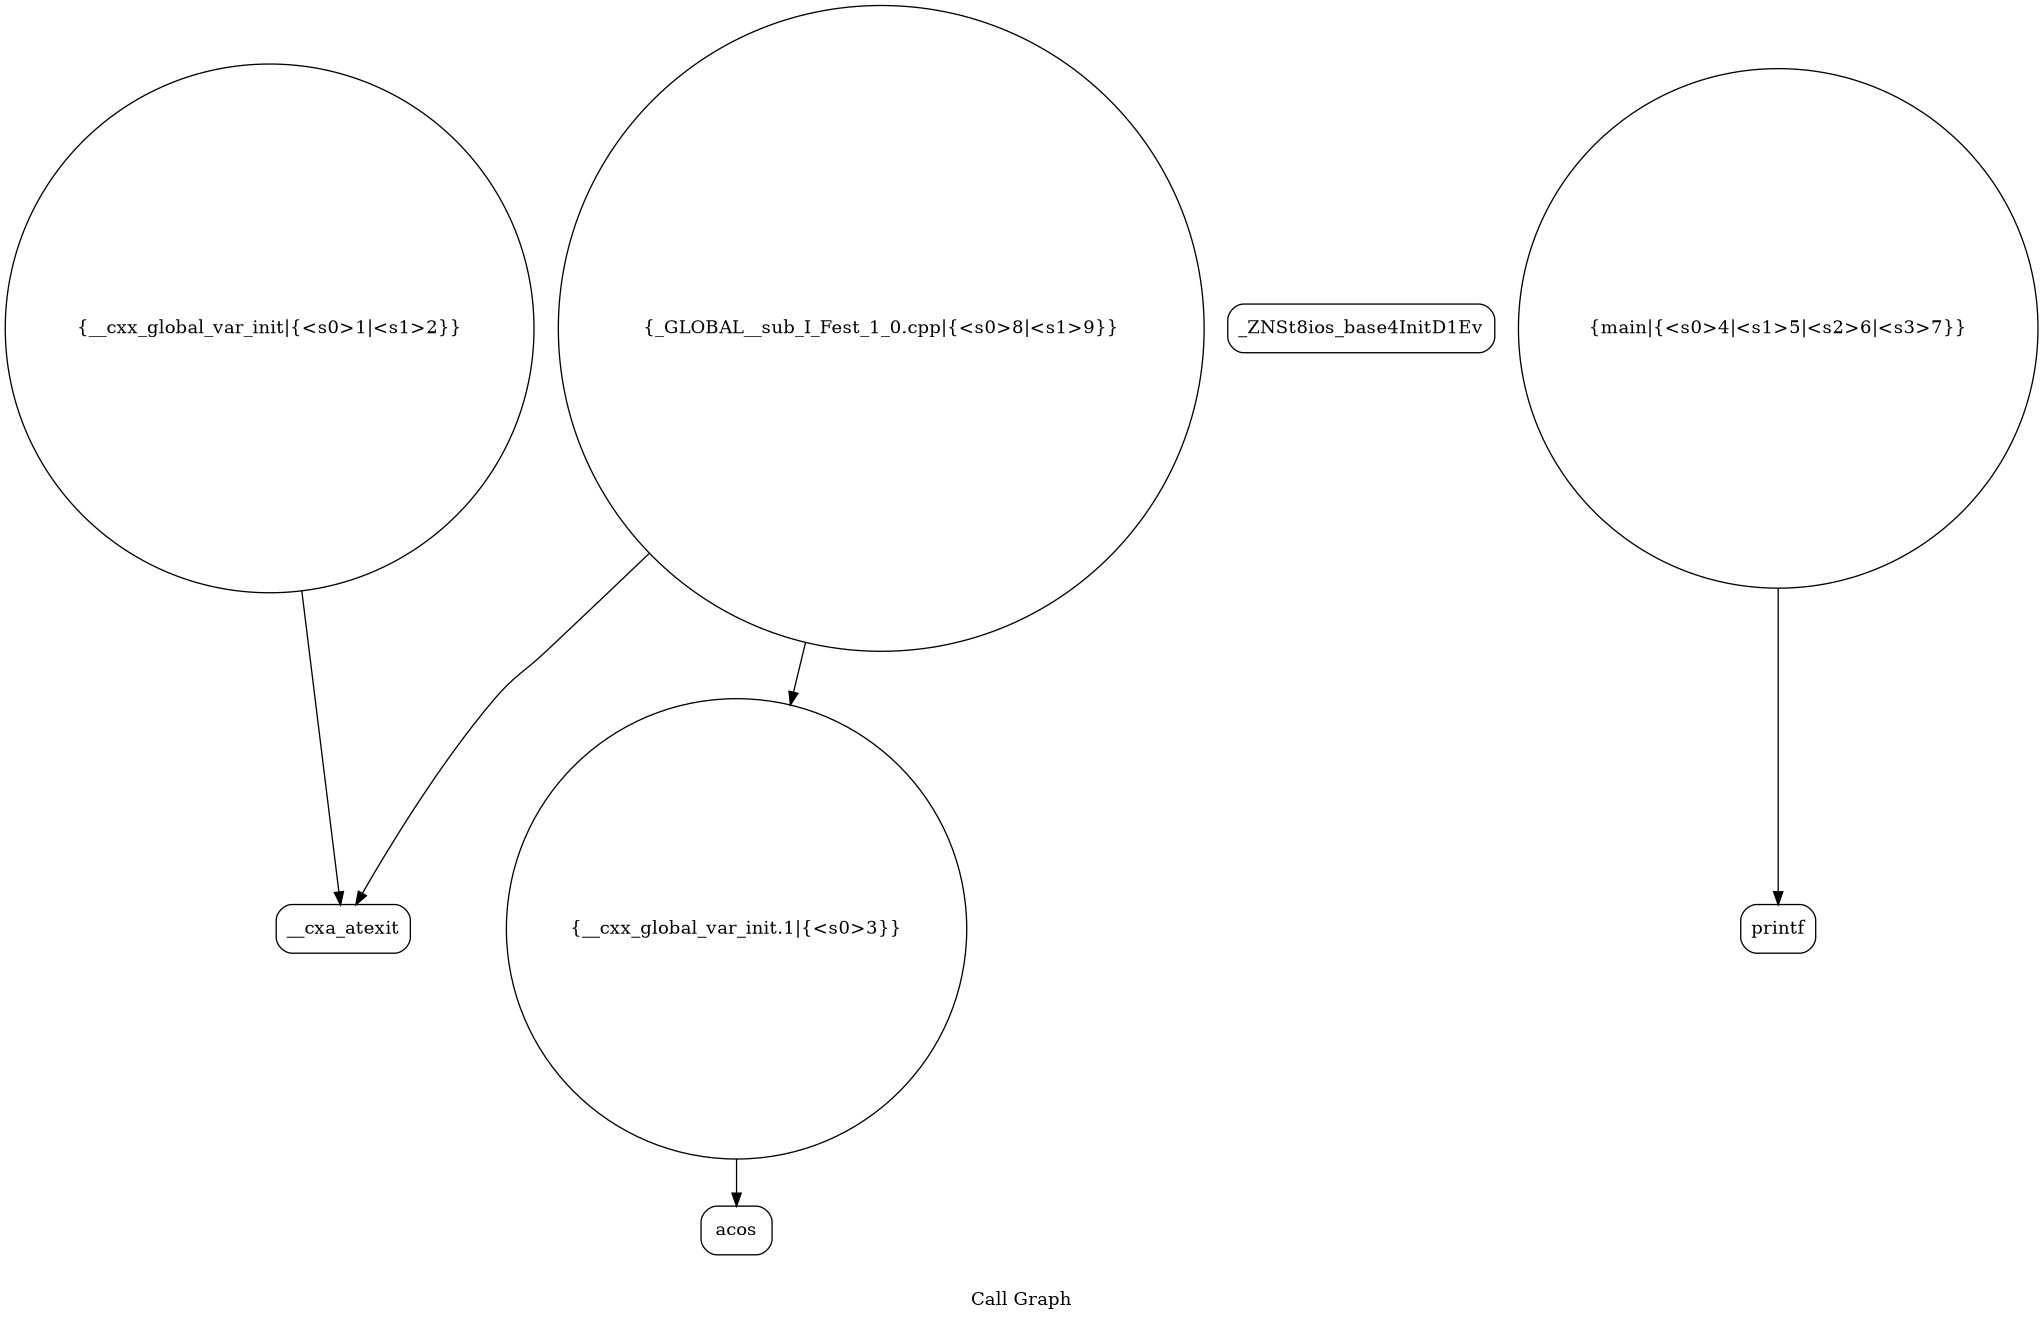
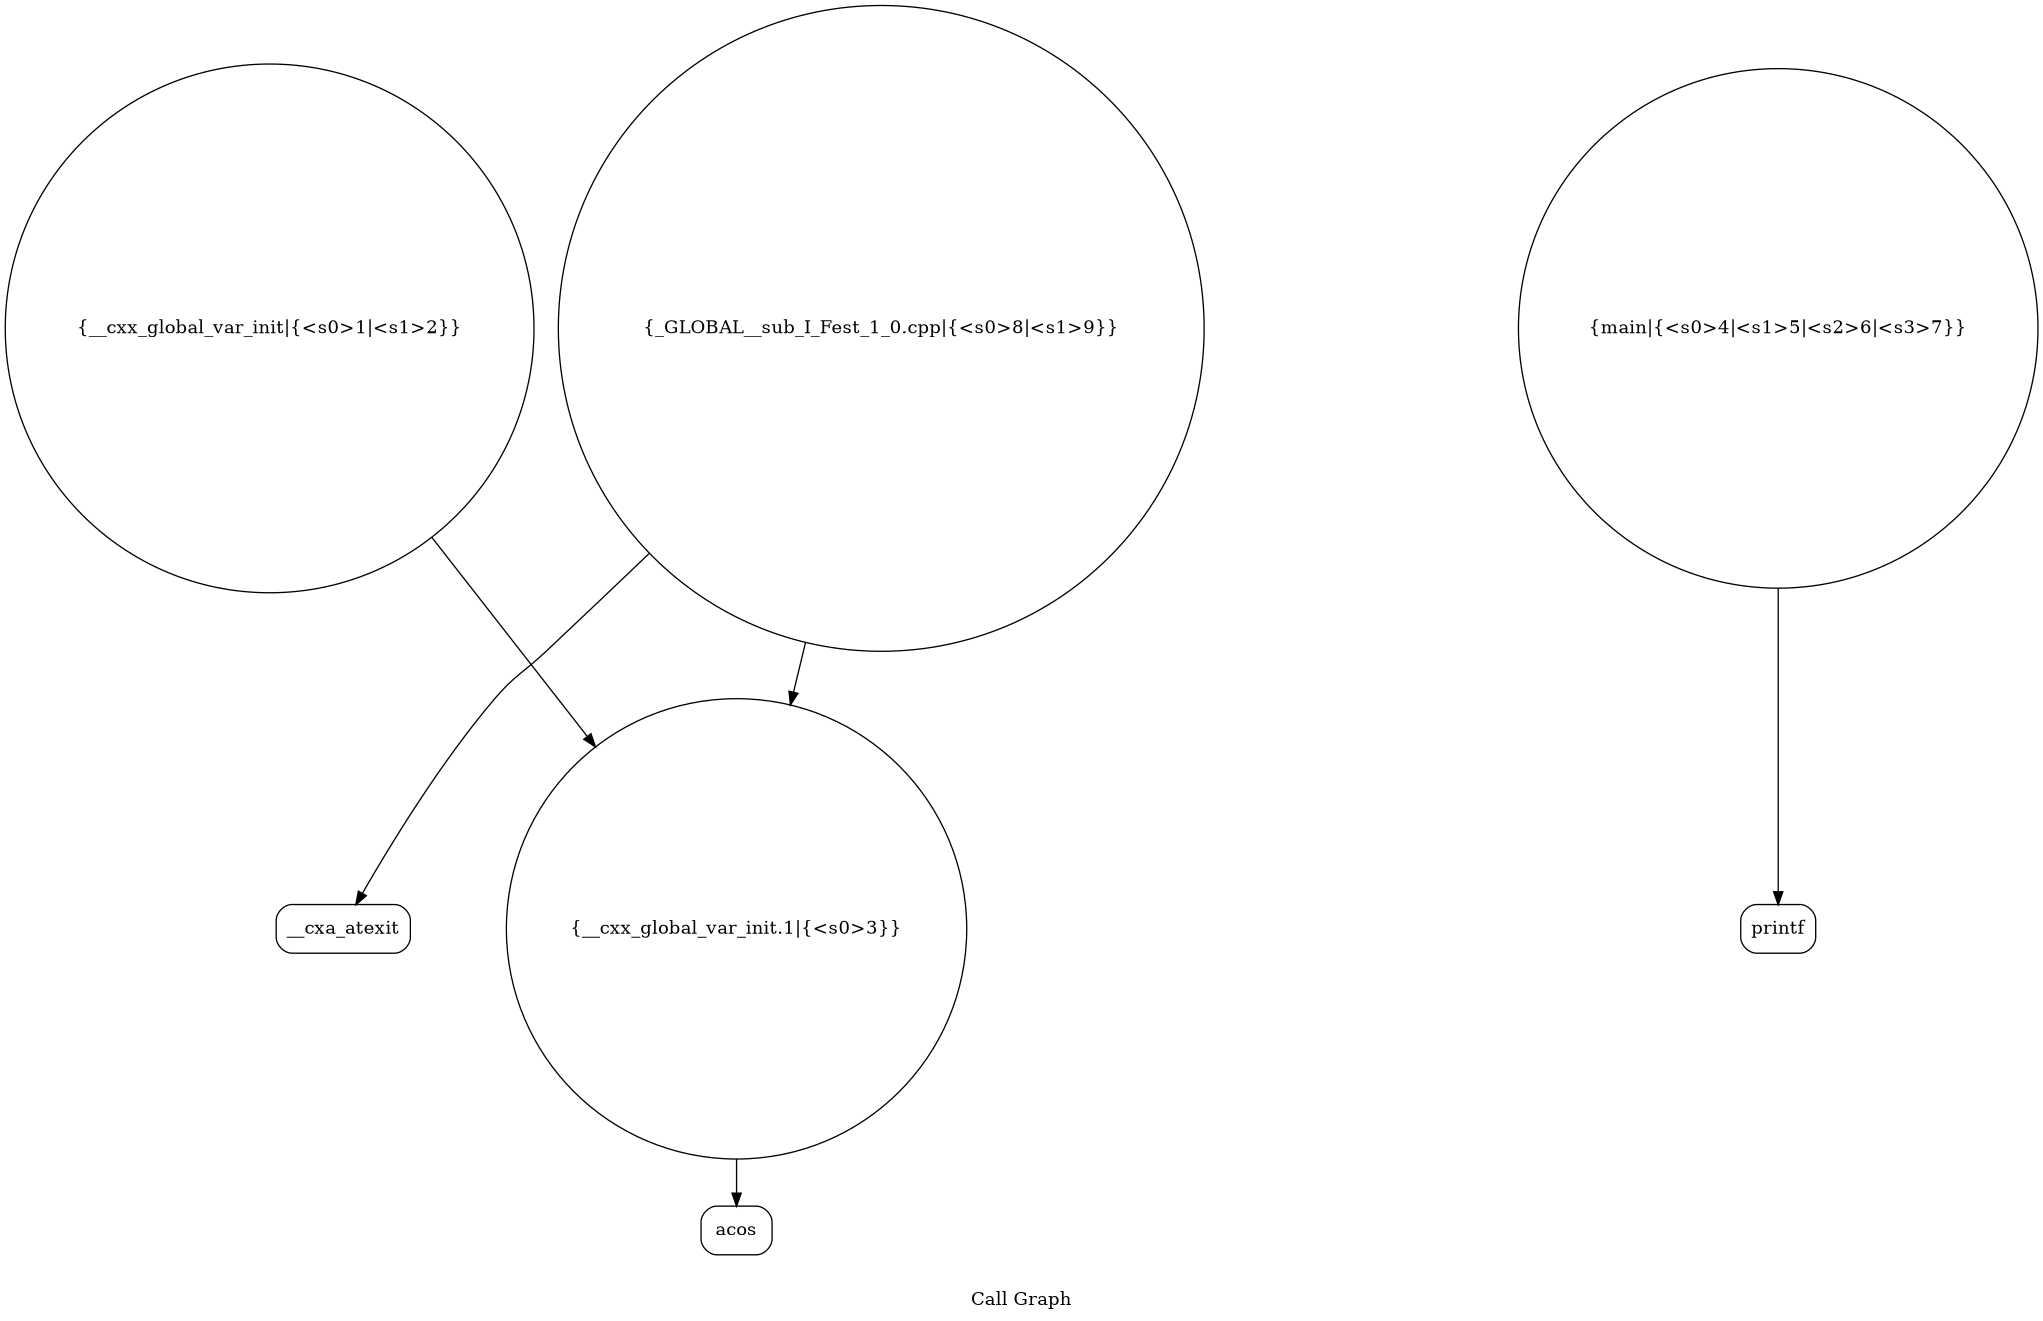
(1361, 328) -> none
(320, 741) -> (509, 637)
